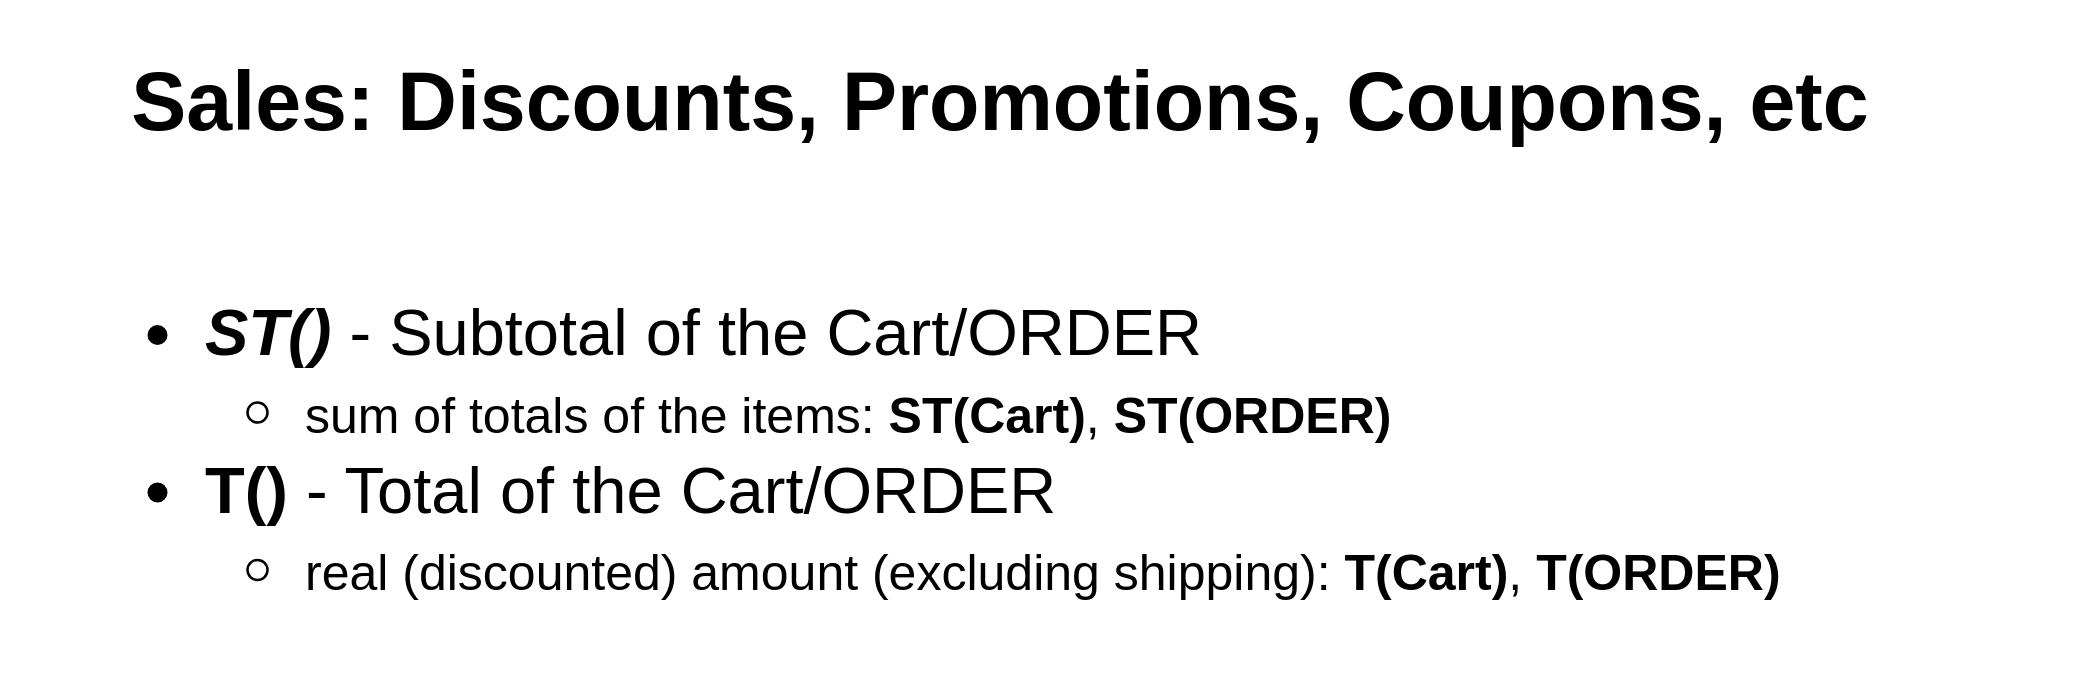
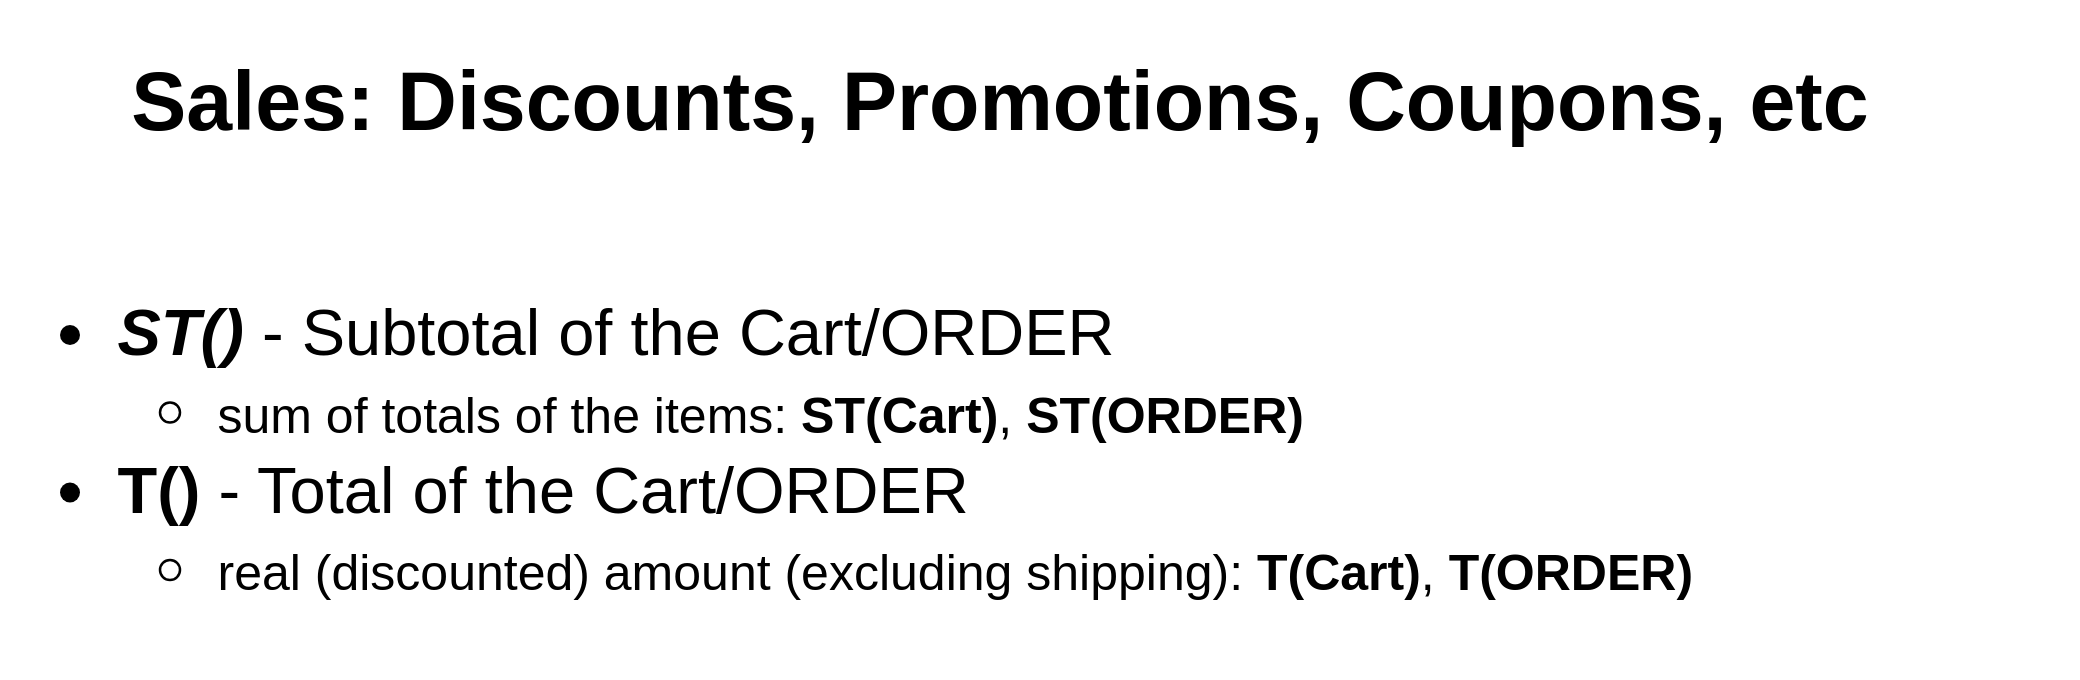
(1064, 451) -> (976, 451)
